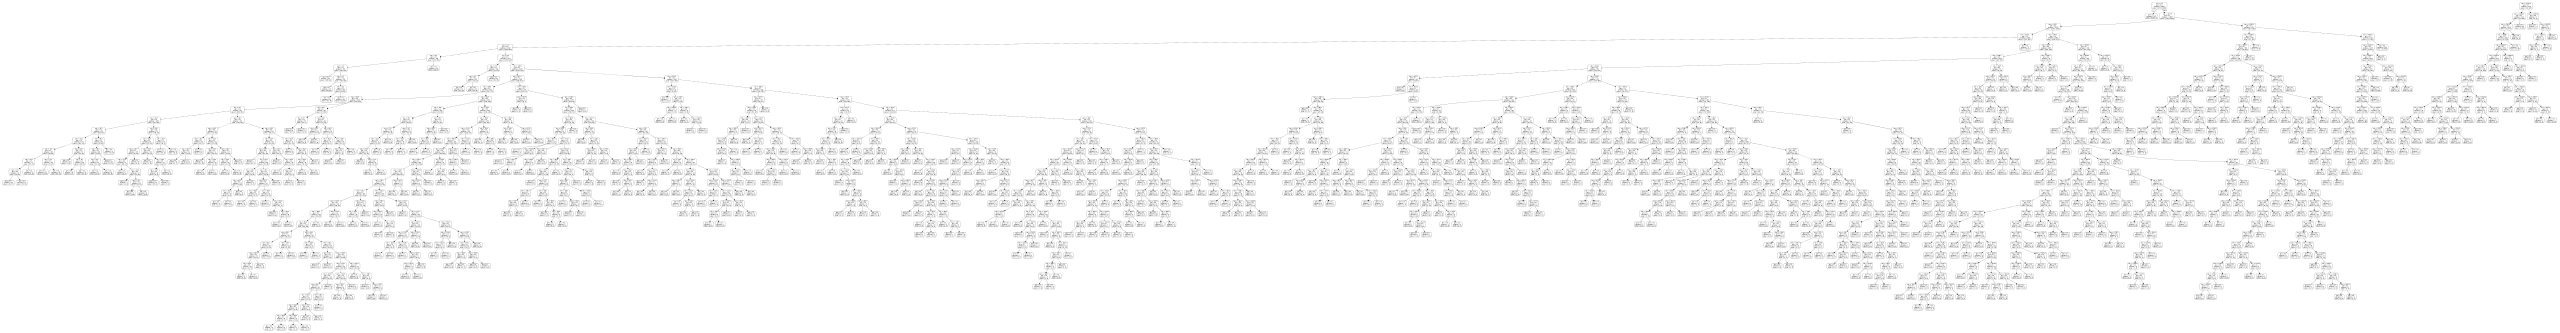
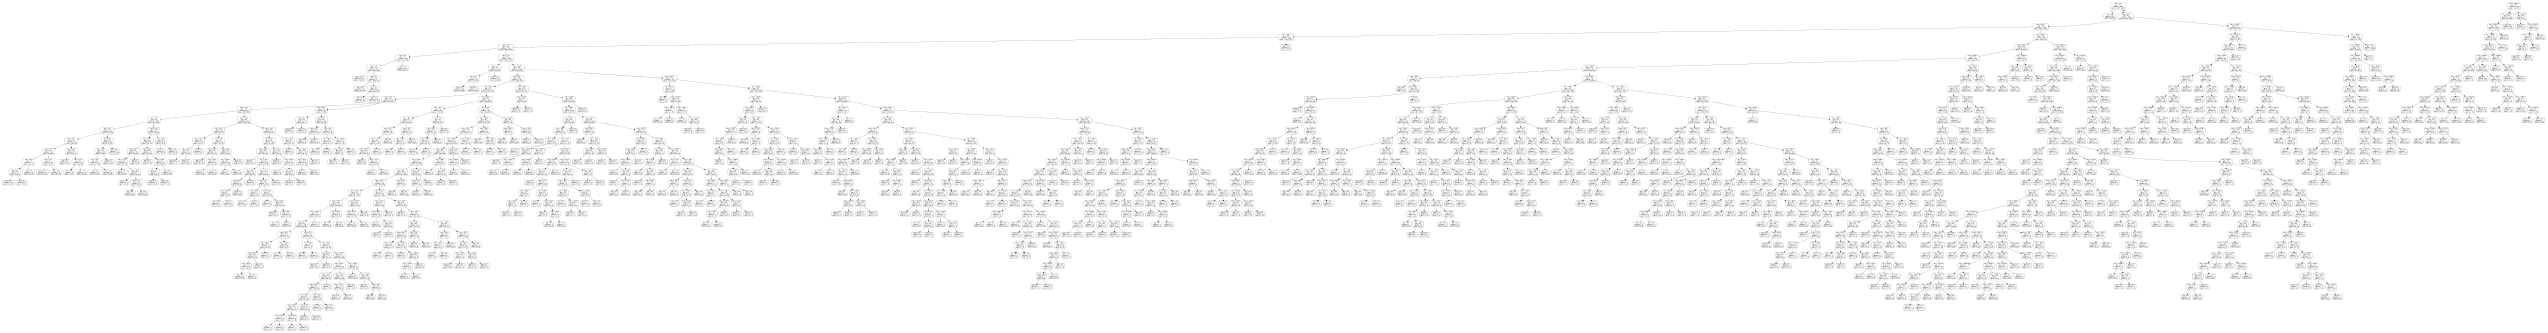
none -> (329, 308)
